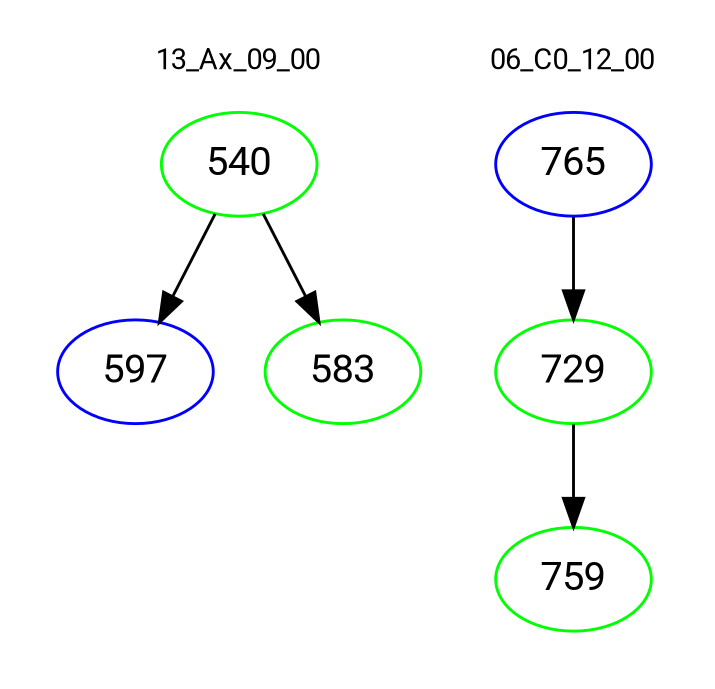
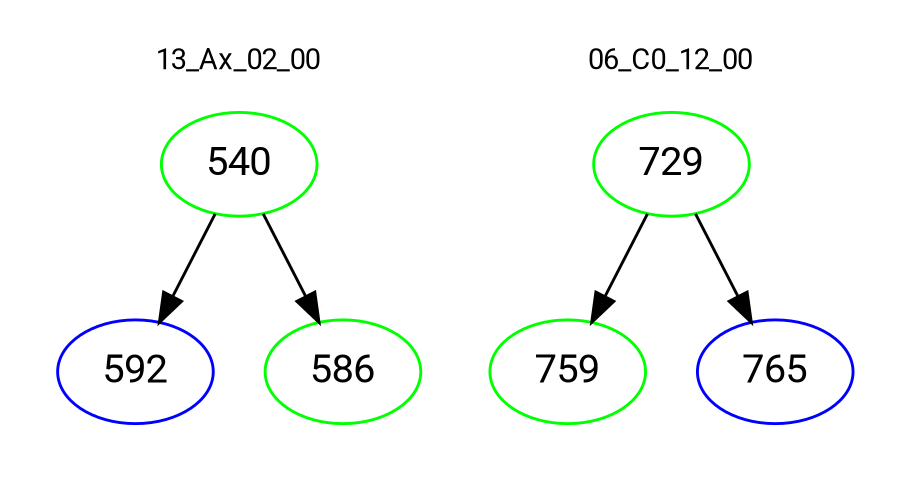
(239, 62) -> (239, 62)
(574, 254) -> (717, 255)
(135, 372) -> (135, 372)
(343, 372) -> (343, 372)
